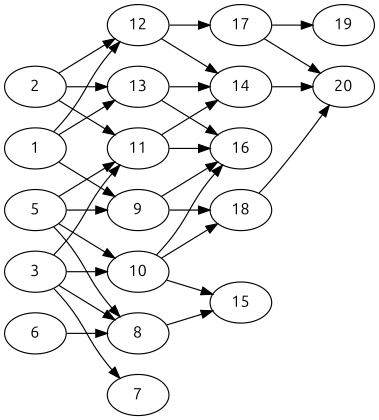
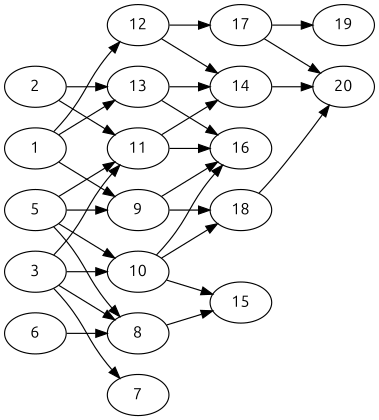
(82, 59) -> none
